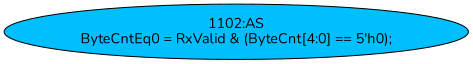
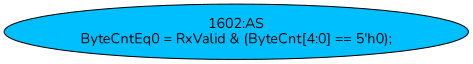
(236, 32) -> (236, 32)
